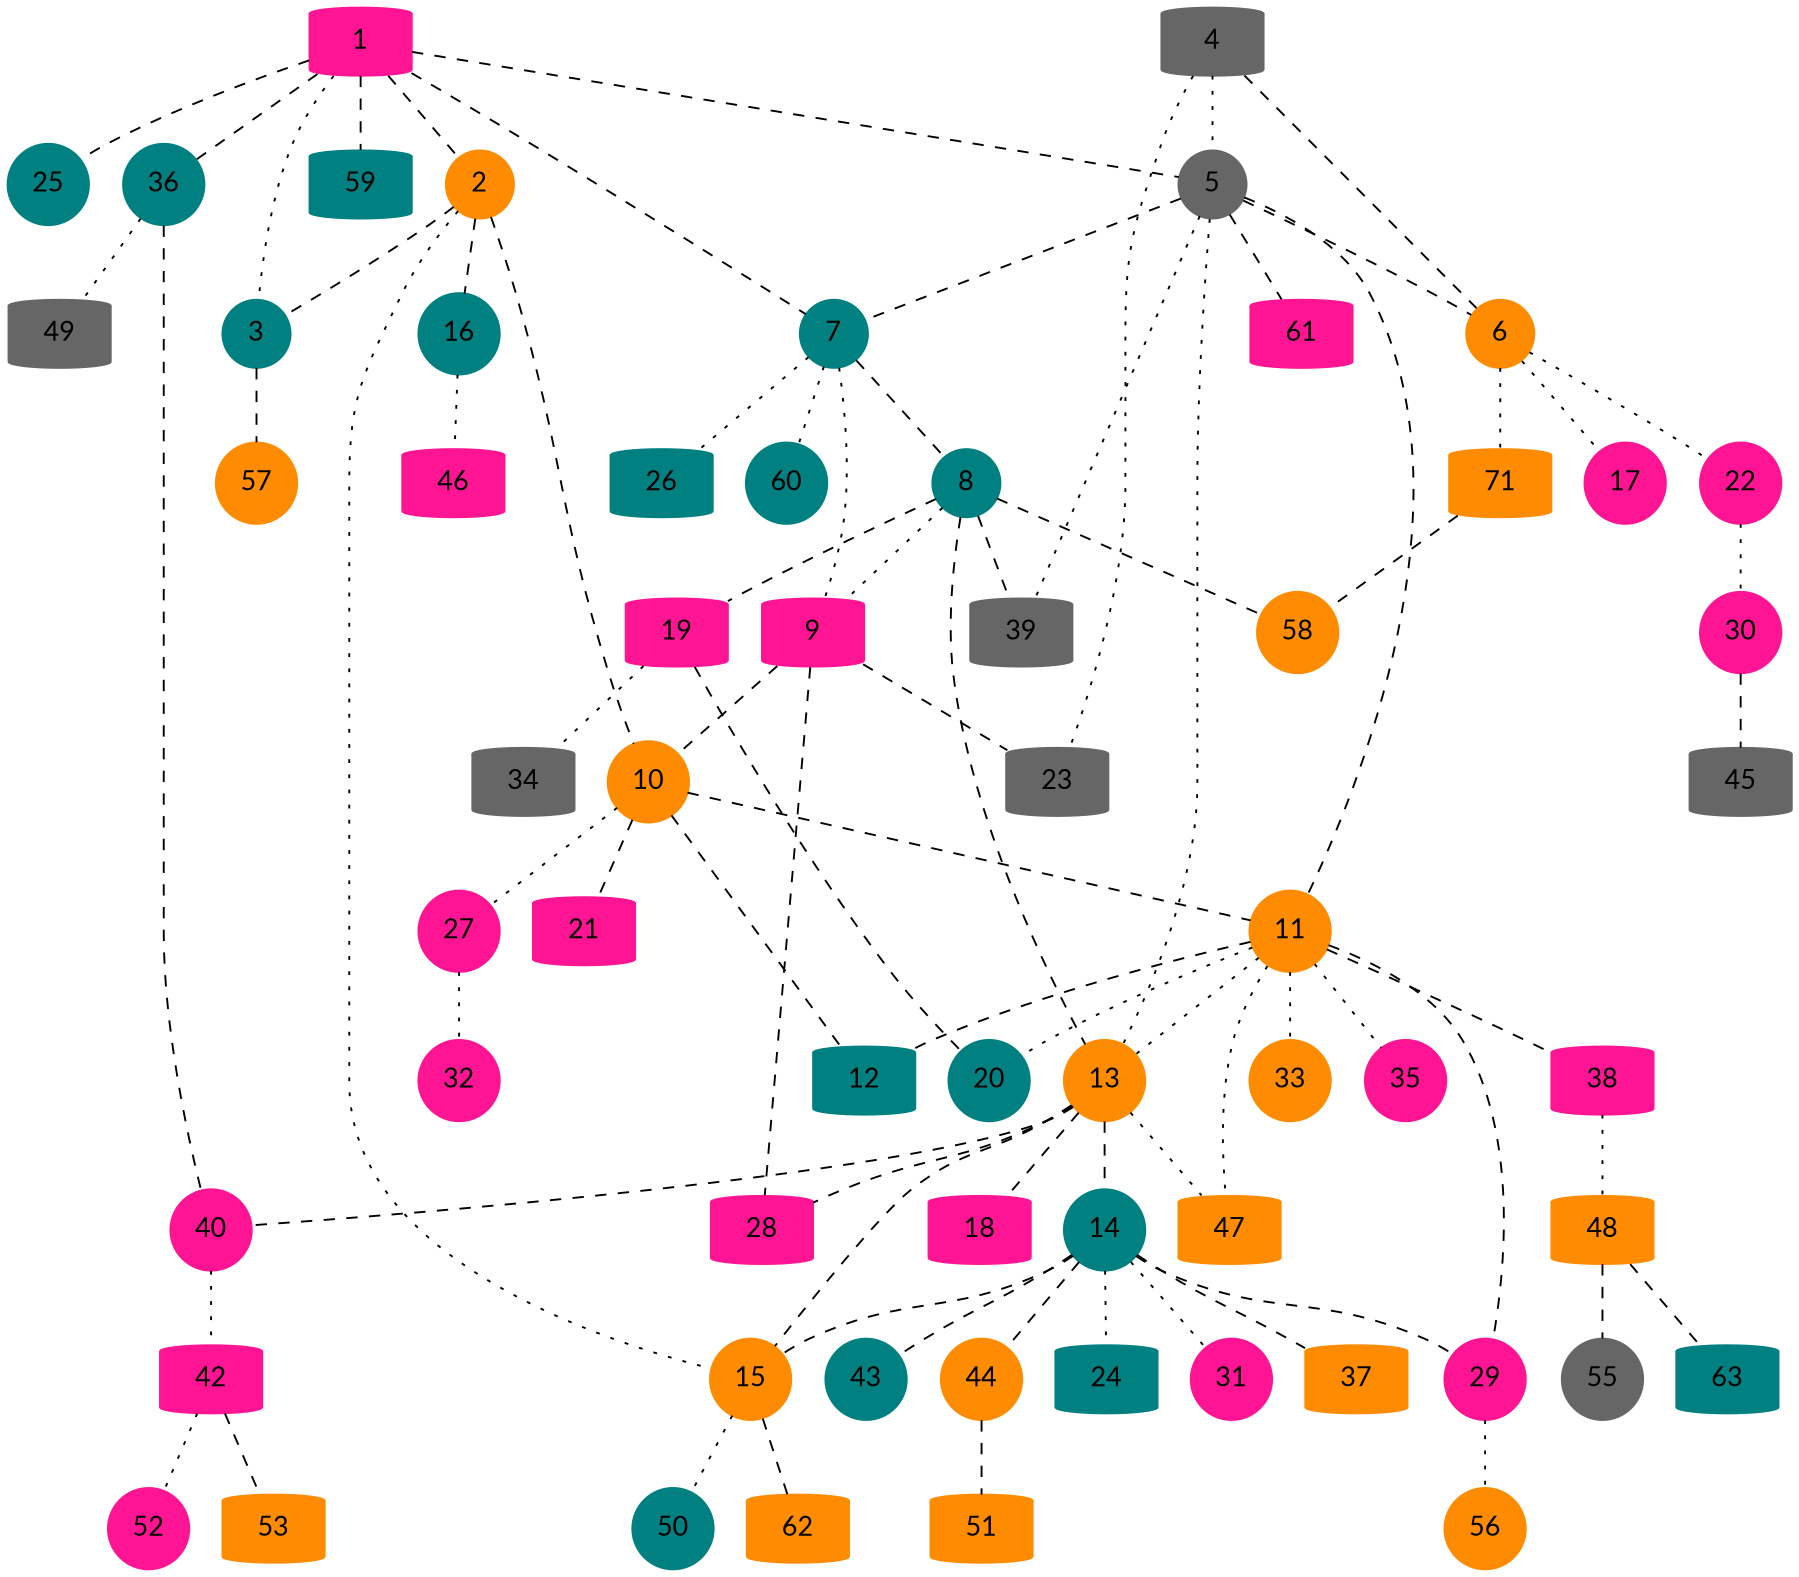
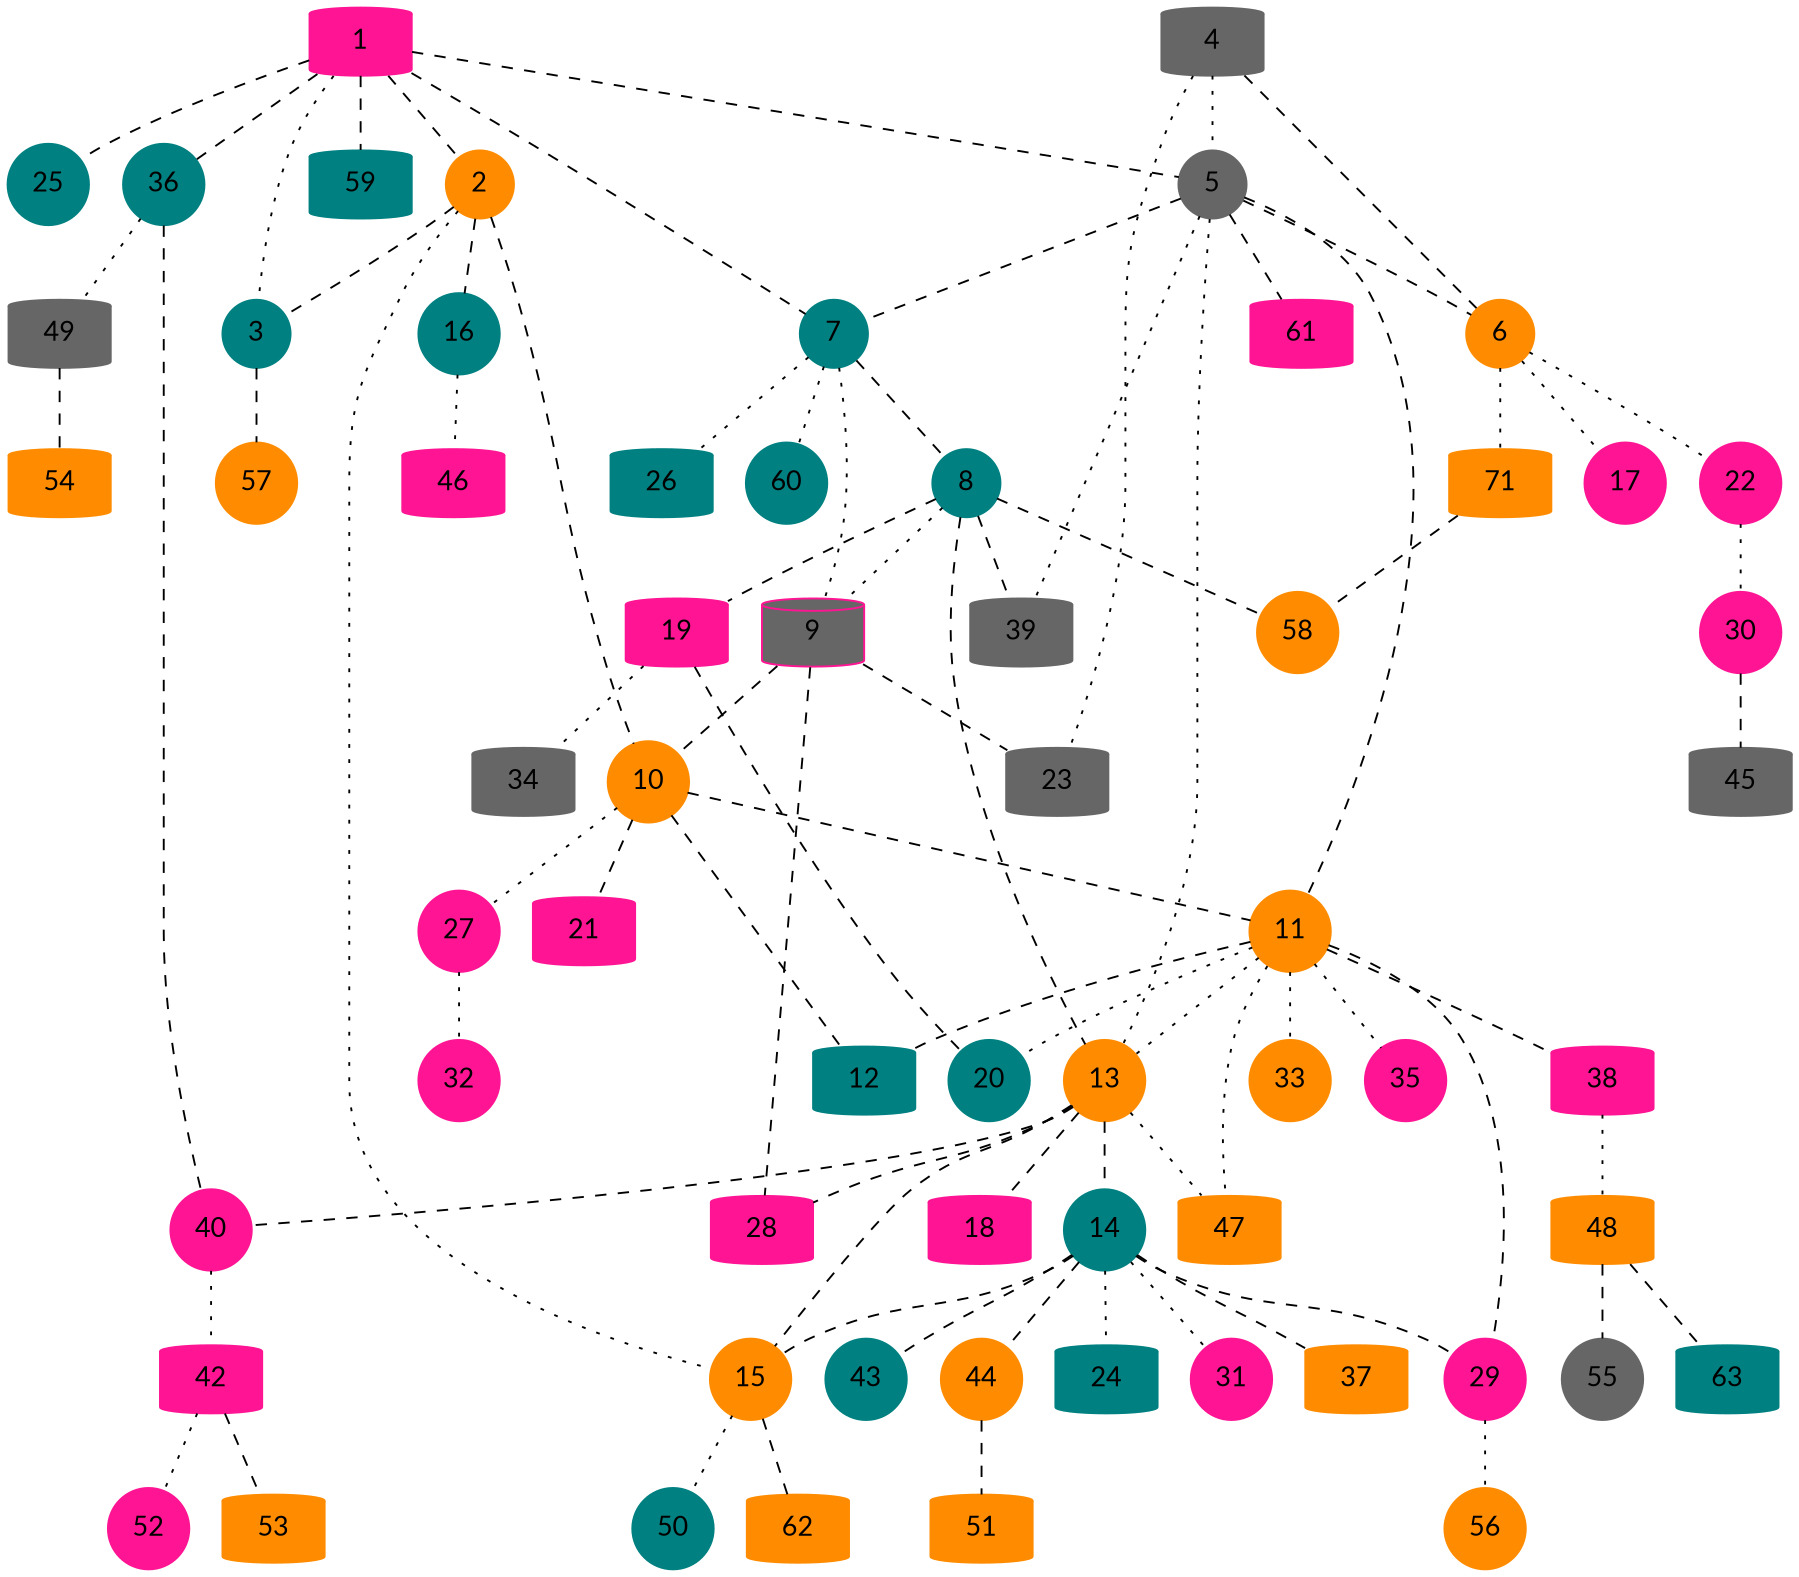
none -> (60, 483)
(813, 633) -> (813, 633)
